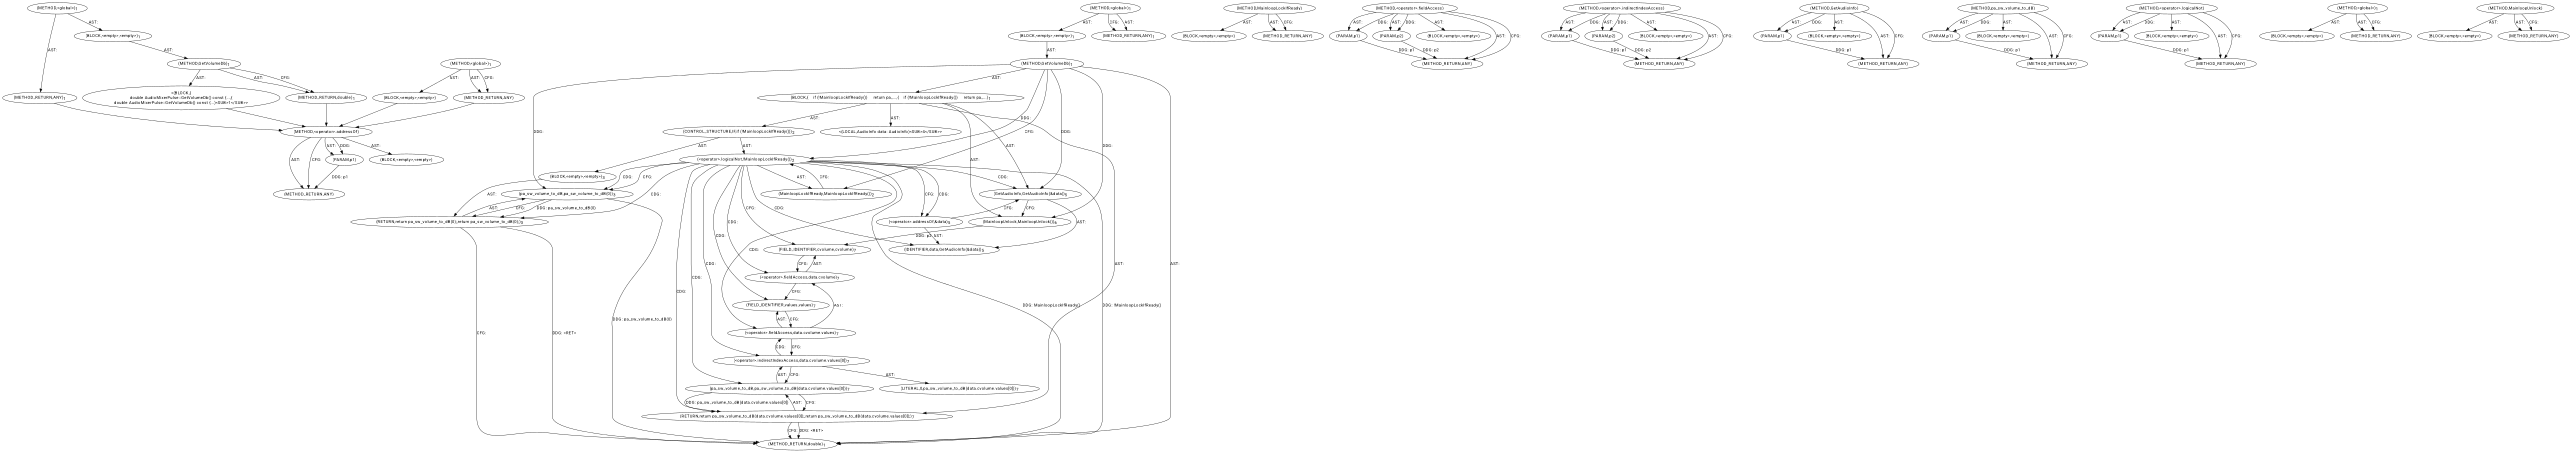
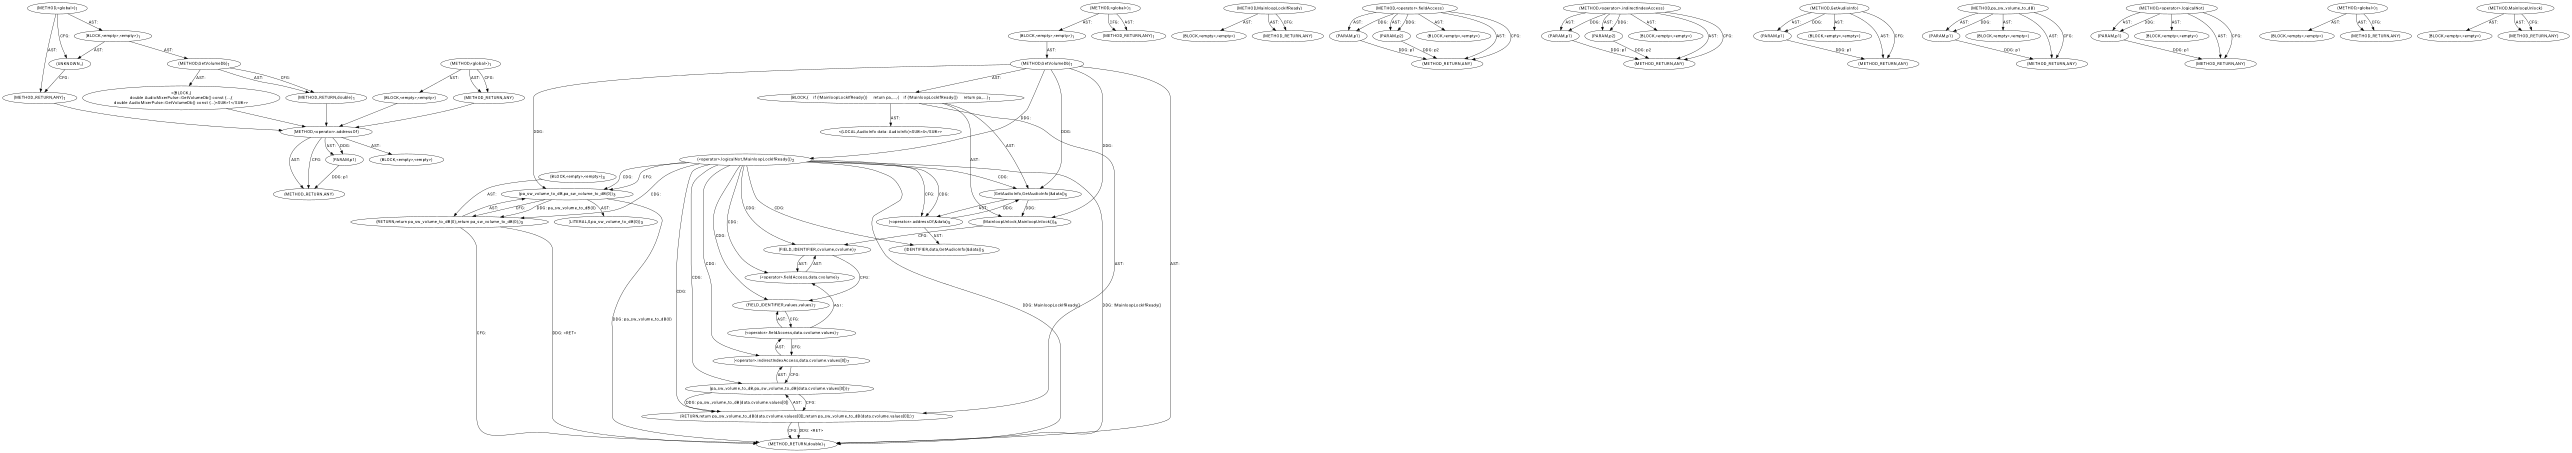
none -> (70, 64)
(739, 132) -> none
(826, 194) -> none
(751, 208) -> (751, 208)
(1009, 208) -> (1009, 208)
(1031, 208) -> (1031, 208)
none -> (606, 222)
(825, 222) -> none
(924, 236) -> (924, 236)
(1060, 236) -> (973, 207)
(804, 264) -> (804, 264)
(791, 290) -> (855, 285)
(782, 347) -> (782, 347)
(959, 389) -> none
